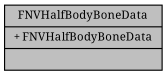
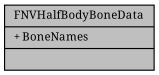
(83, 37) -> (51, 37)
